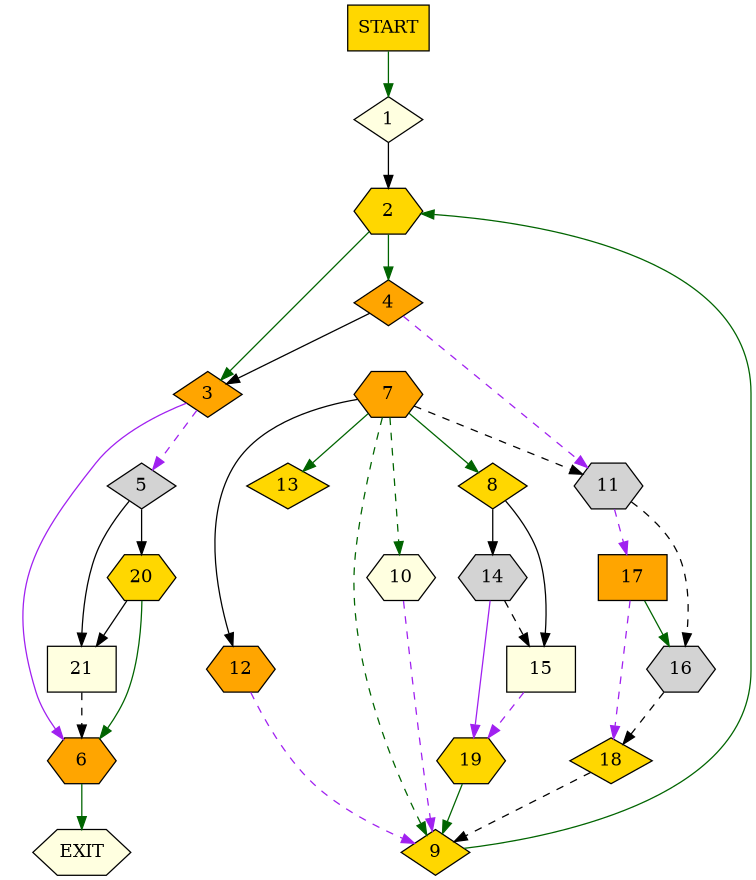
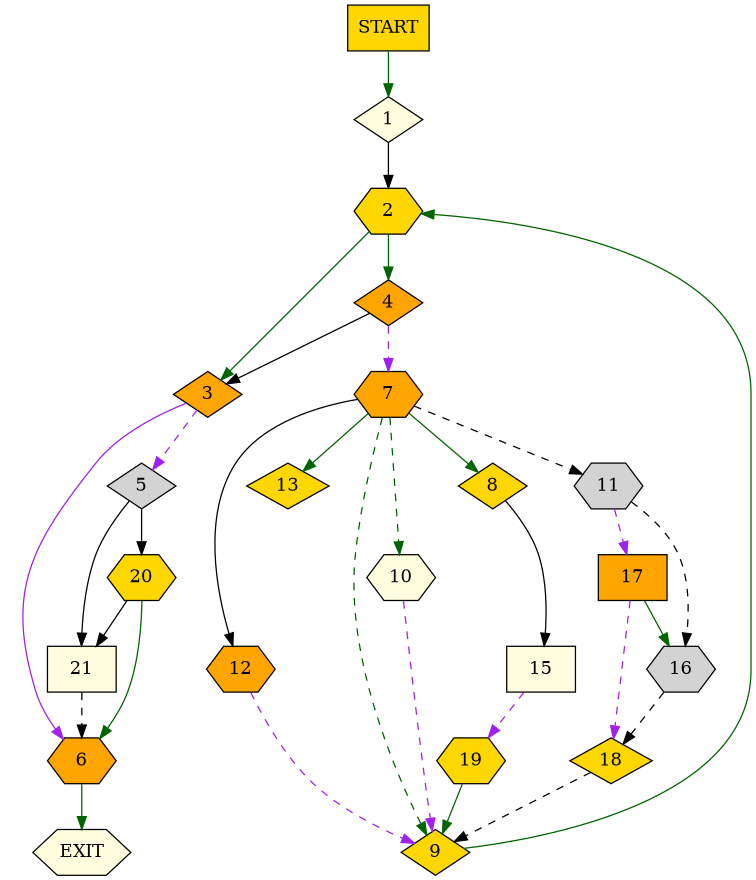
(490, 388) -> (388, 342)
(493, 578) -> none
